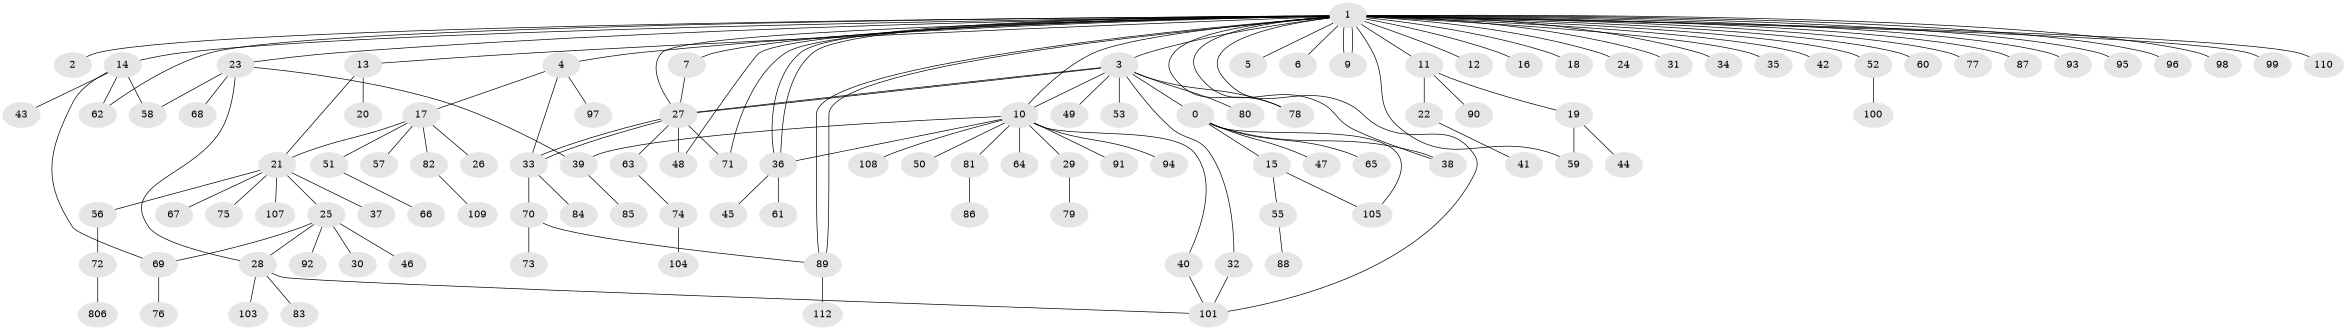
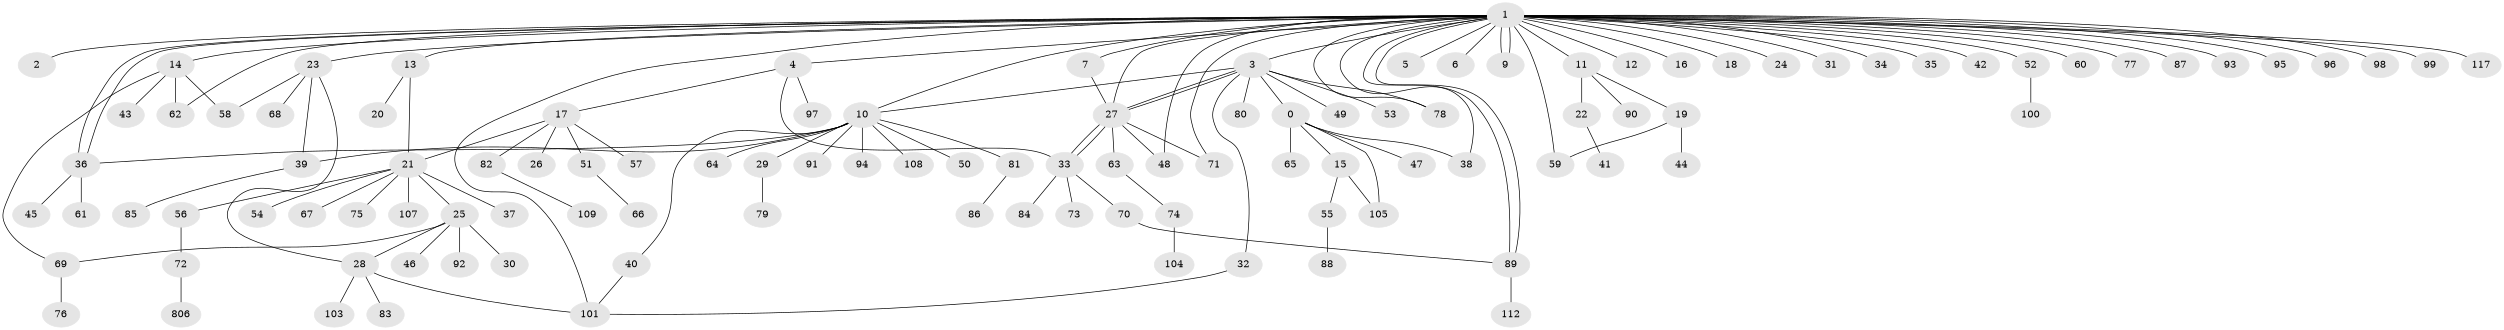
(2324, 65) -> (2481, 65)
none -> (257, 215)
(529, 240) -> (1070, 190)
